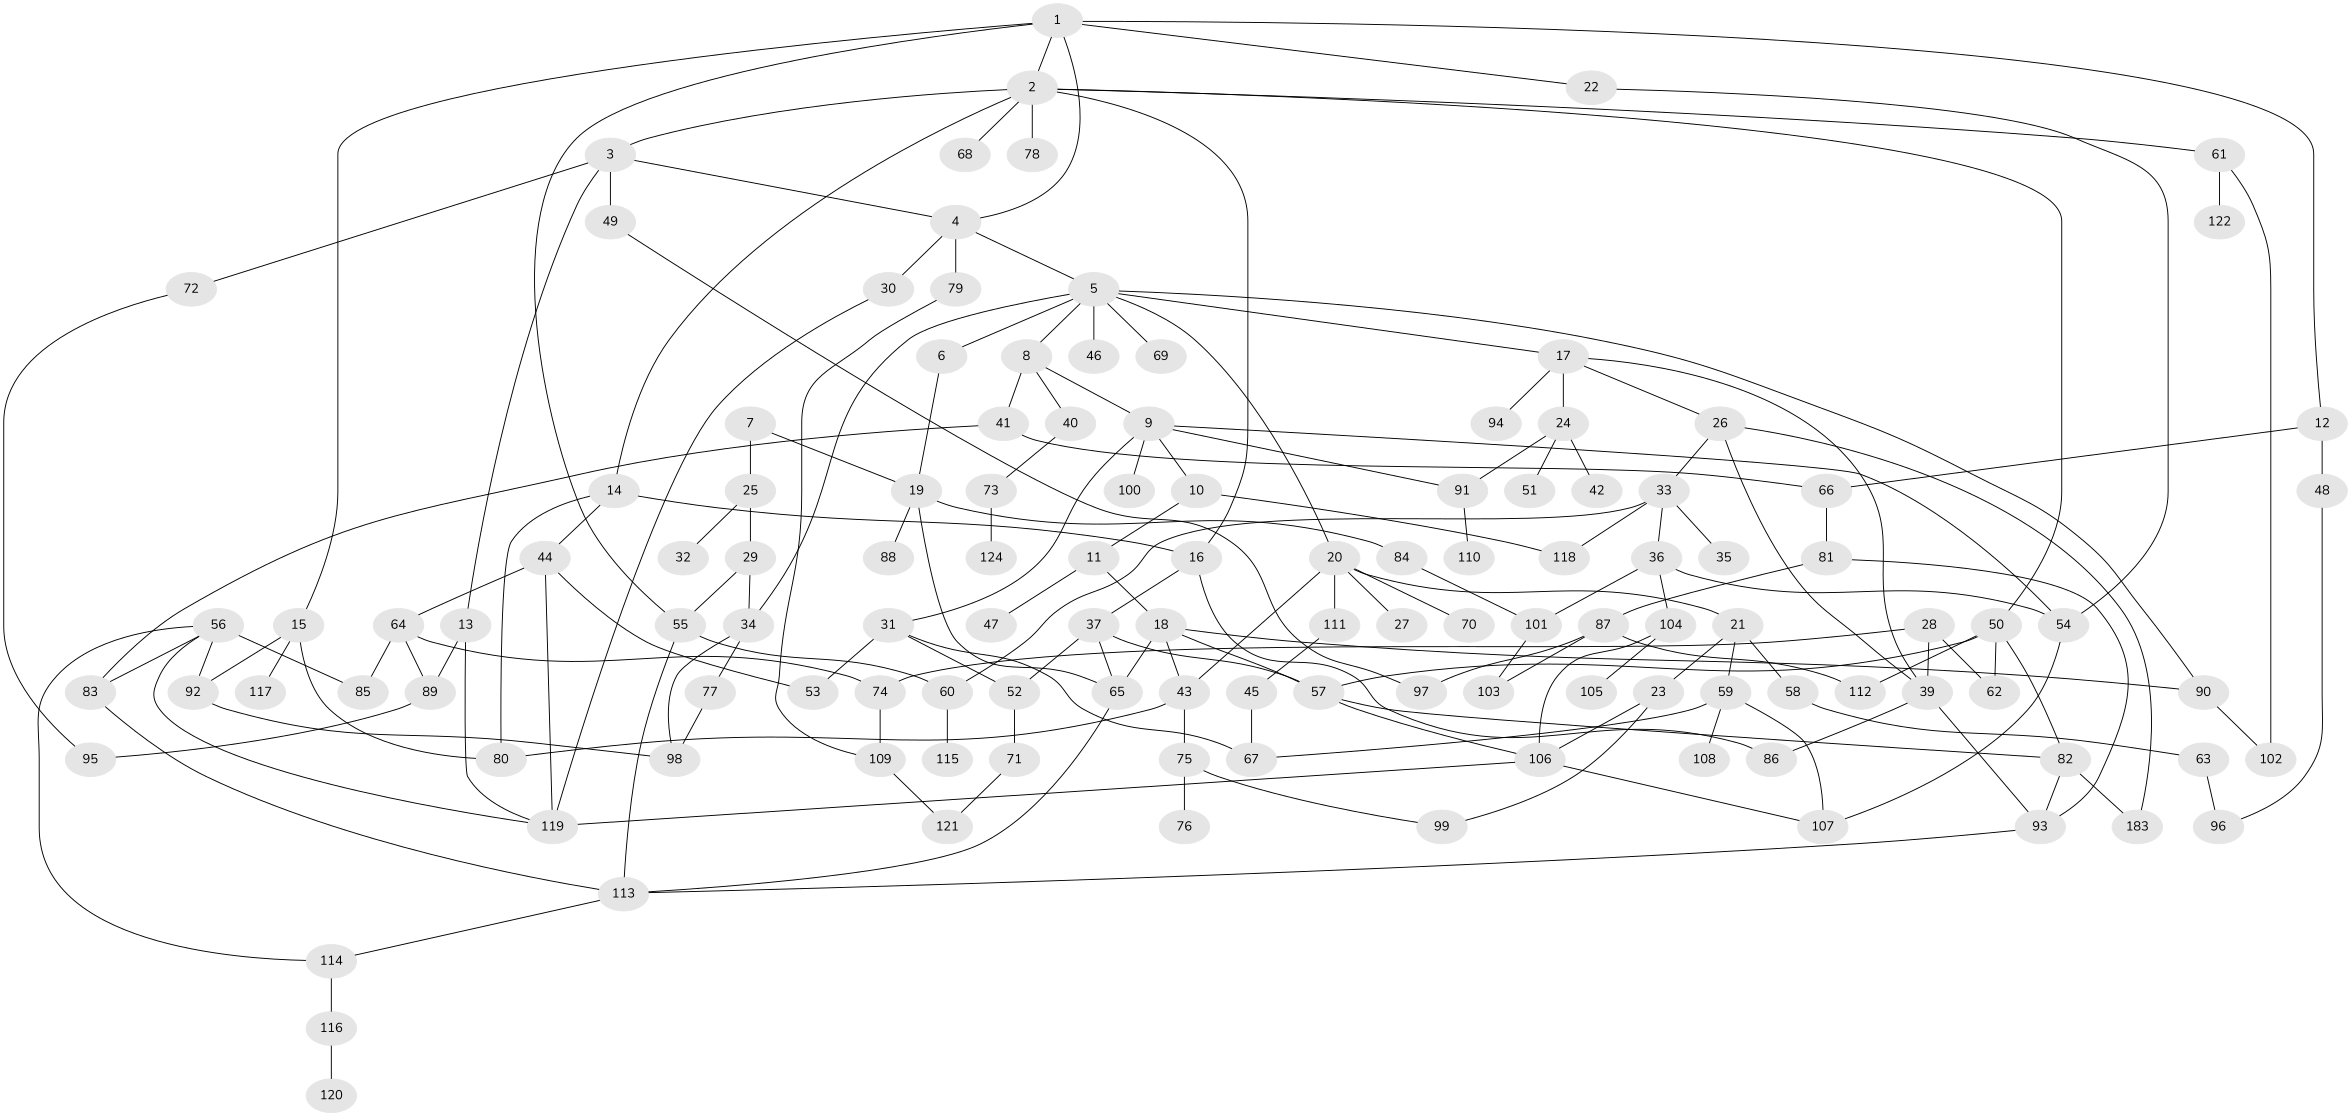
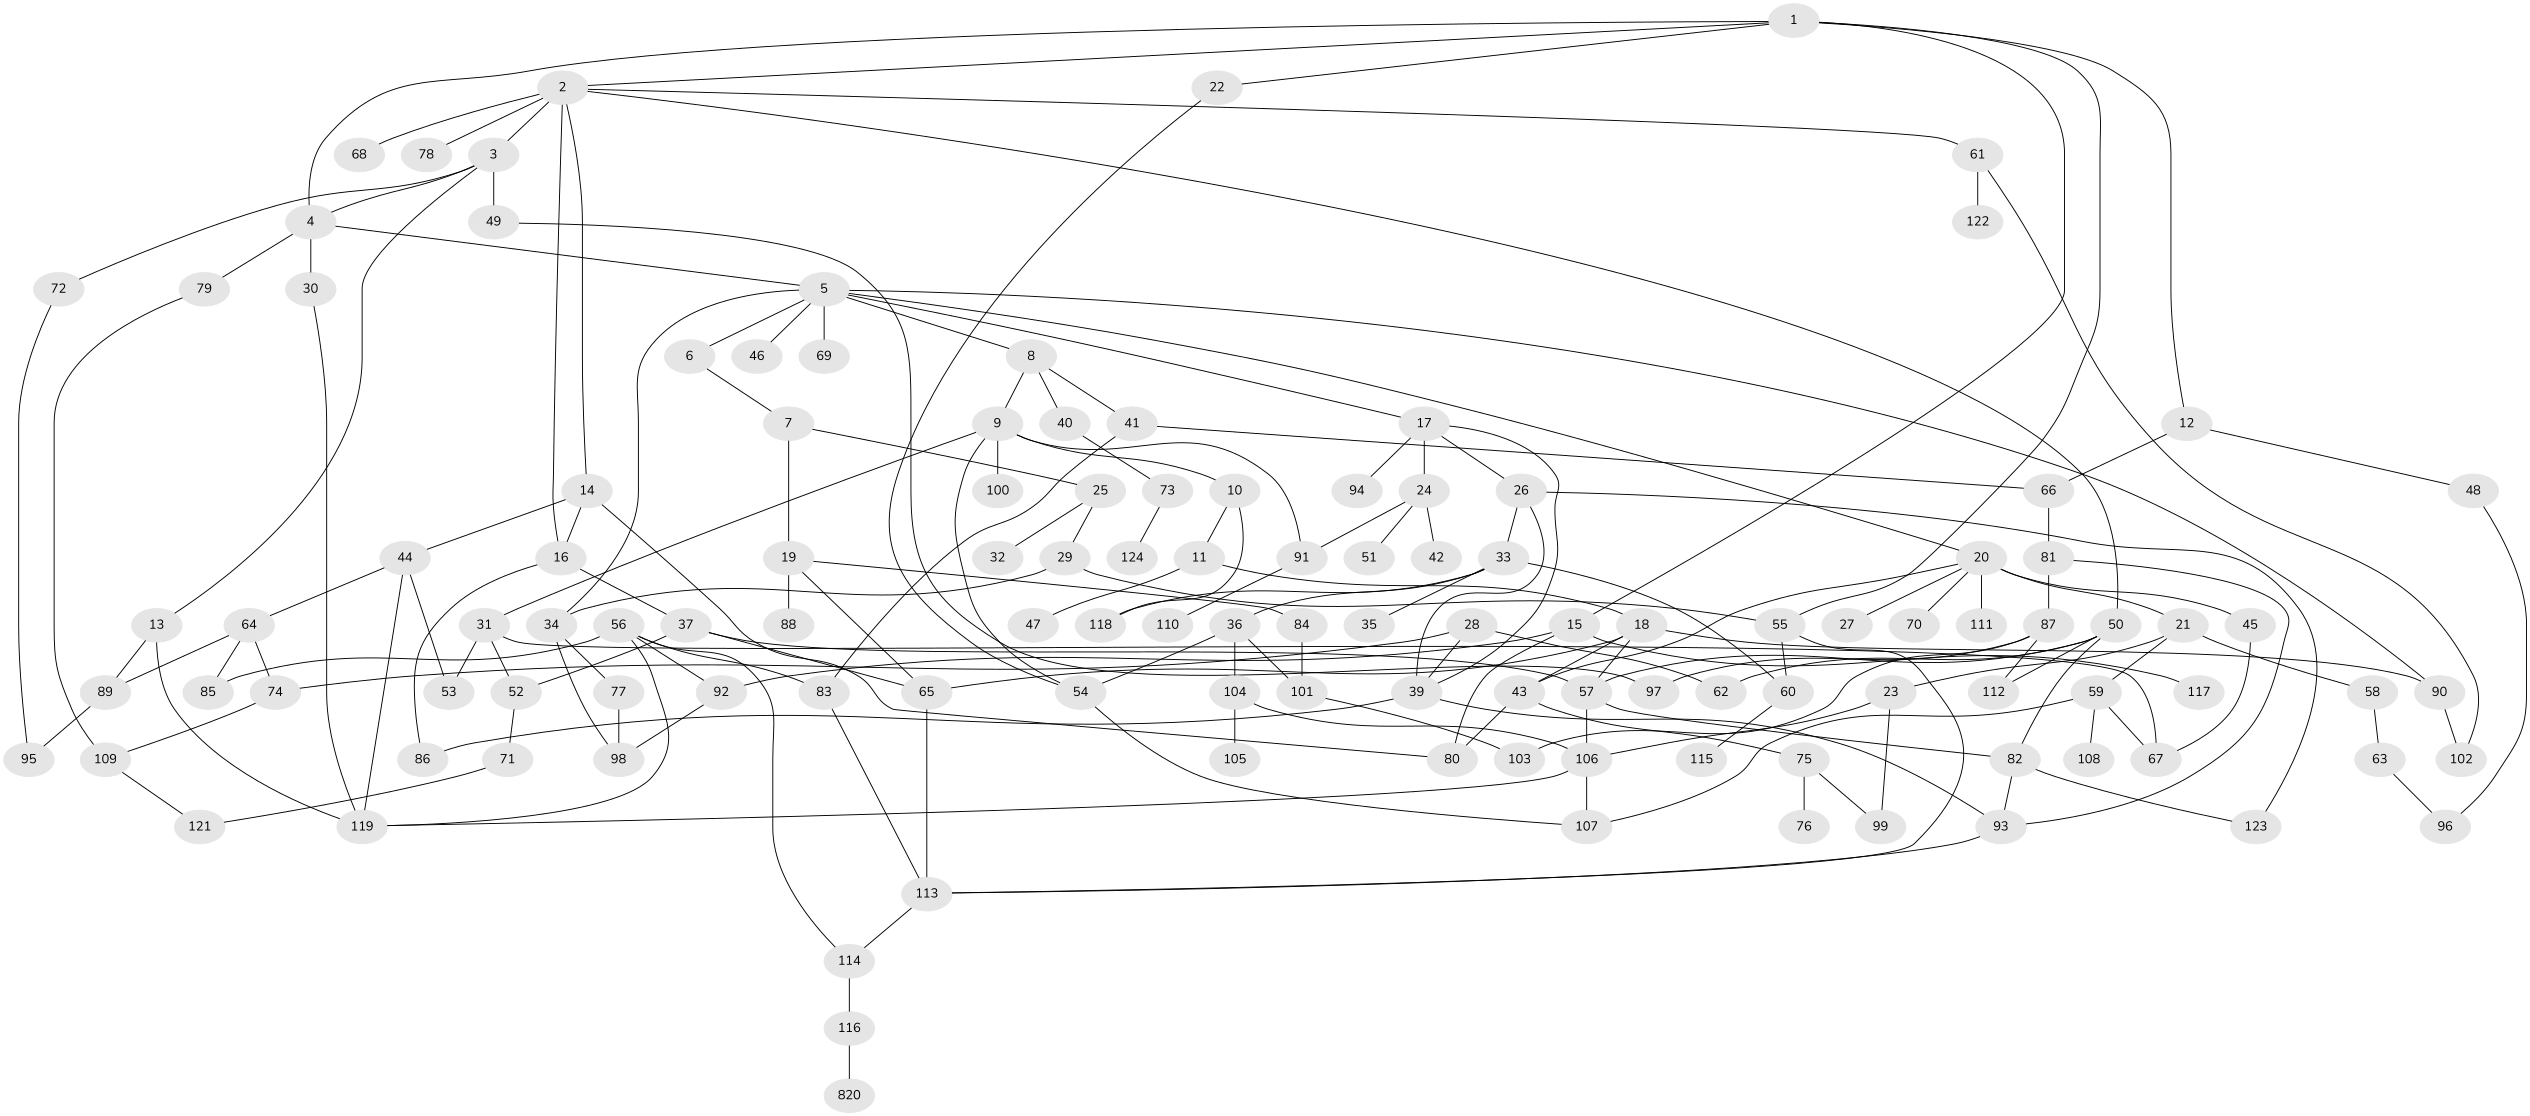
(931, 414) -> (739, 390)
(1297, 656) -> (2128, 592)
(2137, 827) -> (2256, 827)
(331, 1096) -> (849, 1096)
